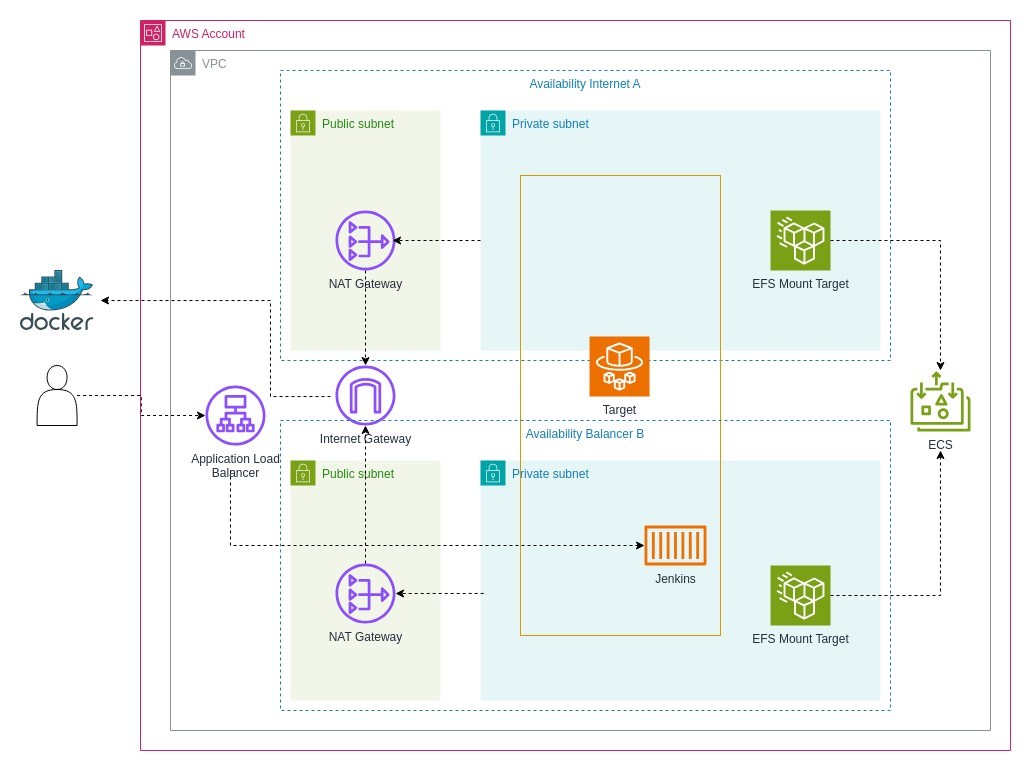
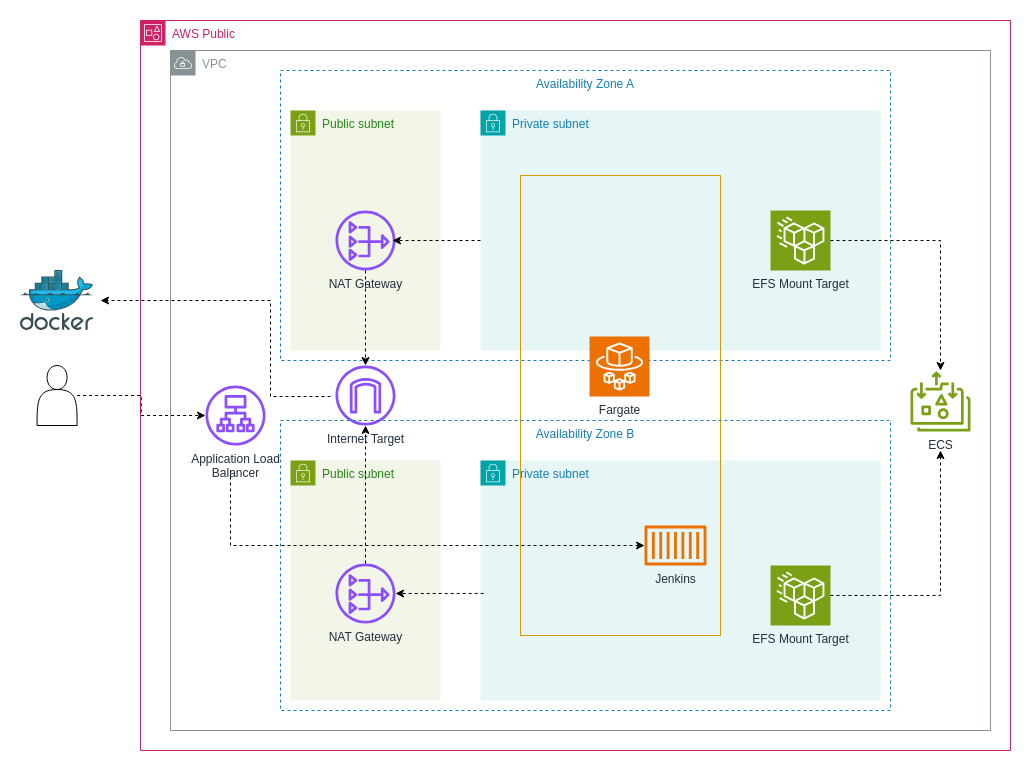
(208, 35) -> (201, 35)
(586, 85) -> (586, 85)
(620, 411) -> (620, 411)
(586, 435) -> (586, 435)
(366, 440) -> (366, 440)
